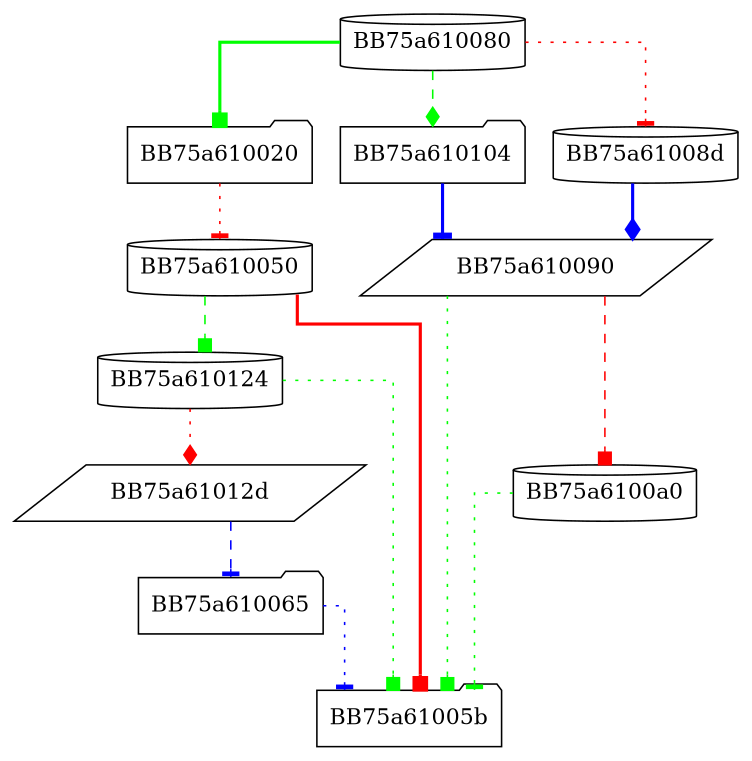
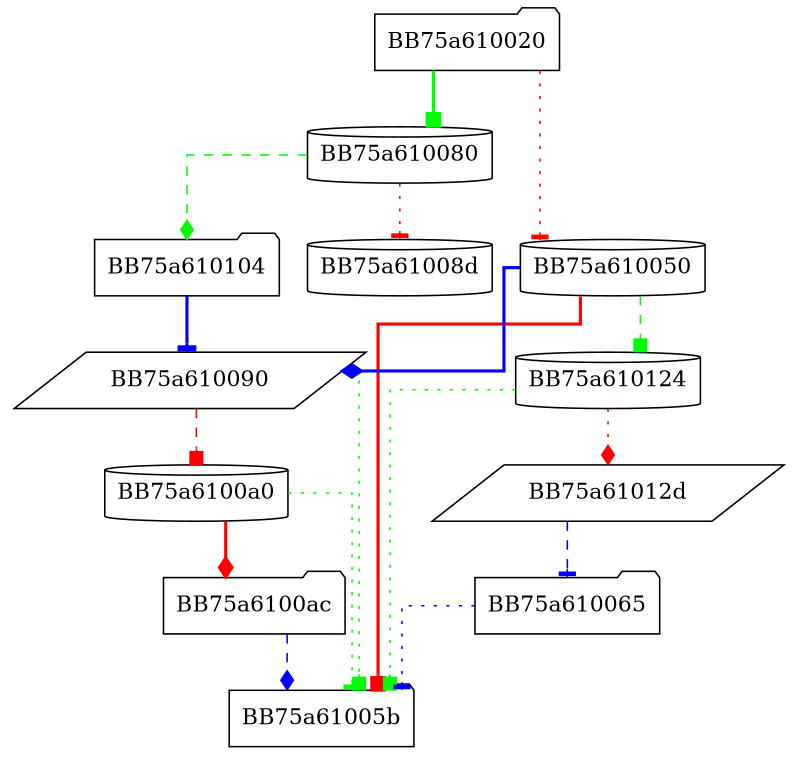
(246, 42) -> (434, 91)
(633, 202) -> (492, 371)
none -> (254, 606)
